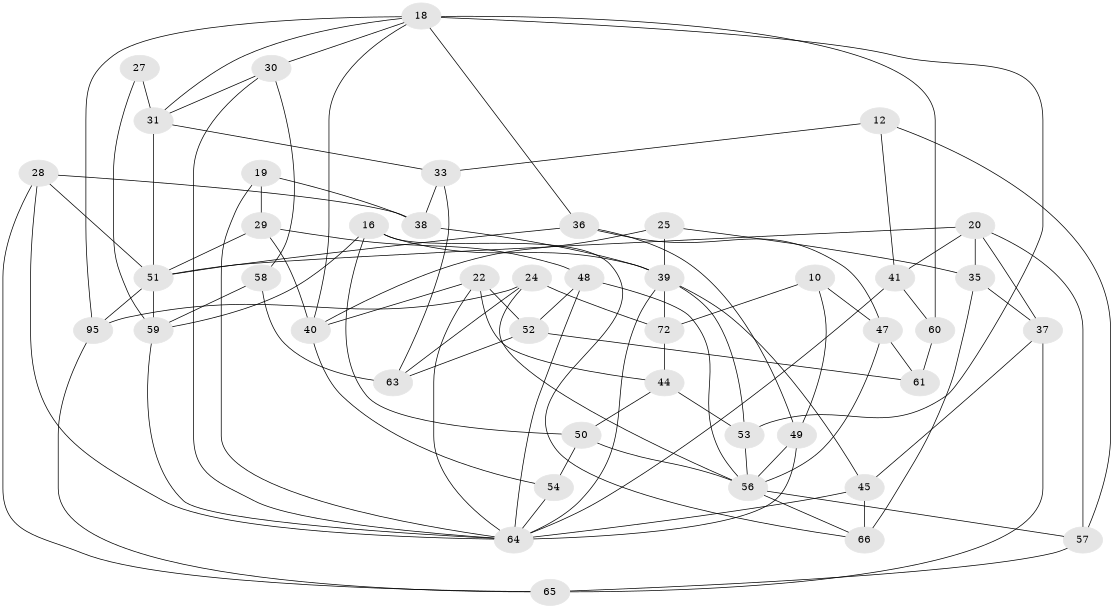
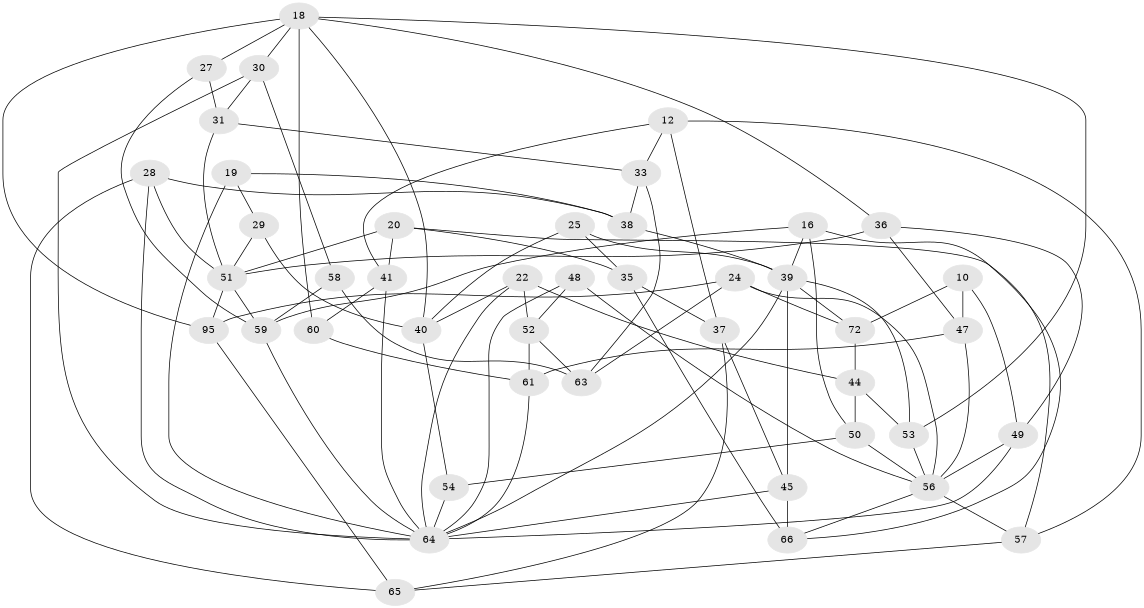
(275, 44) -> (253, 42)
(375, 242) -> none
(1010, 278) -> (692, 226)
none -> (509, 484)
